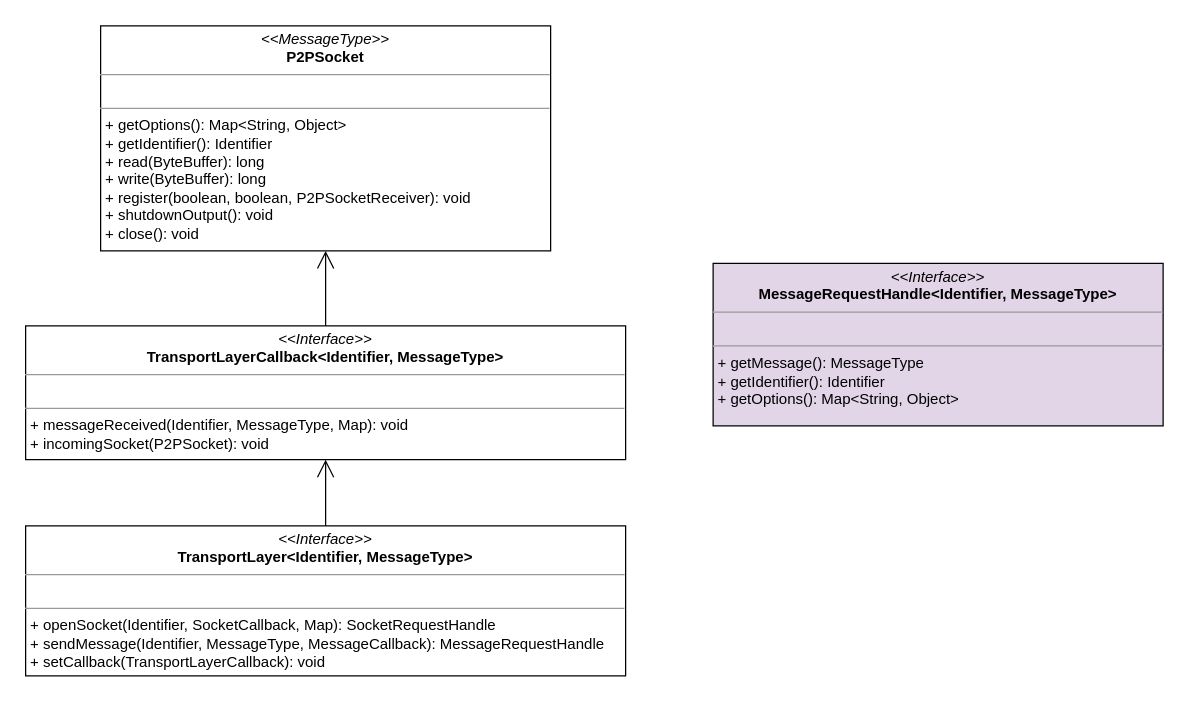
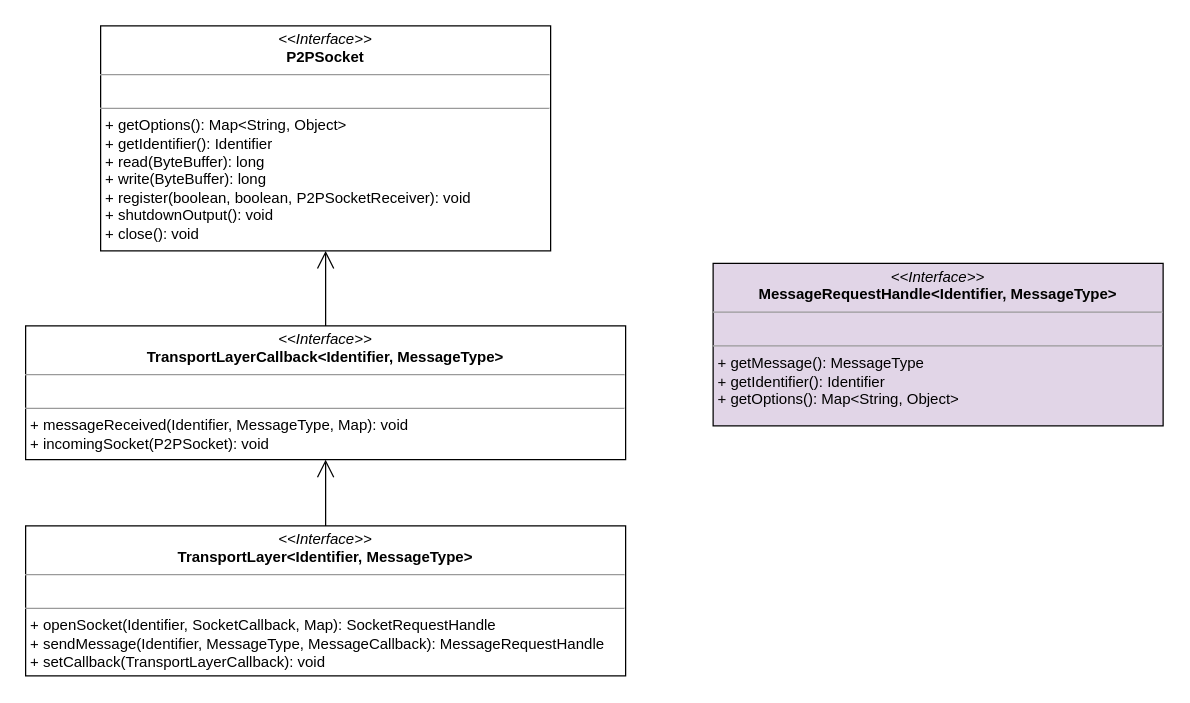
(300, 107) -> (300, 107)
